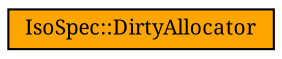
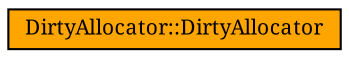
(141, 29) -> (175, 29)
